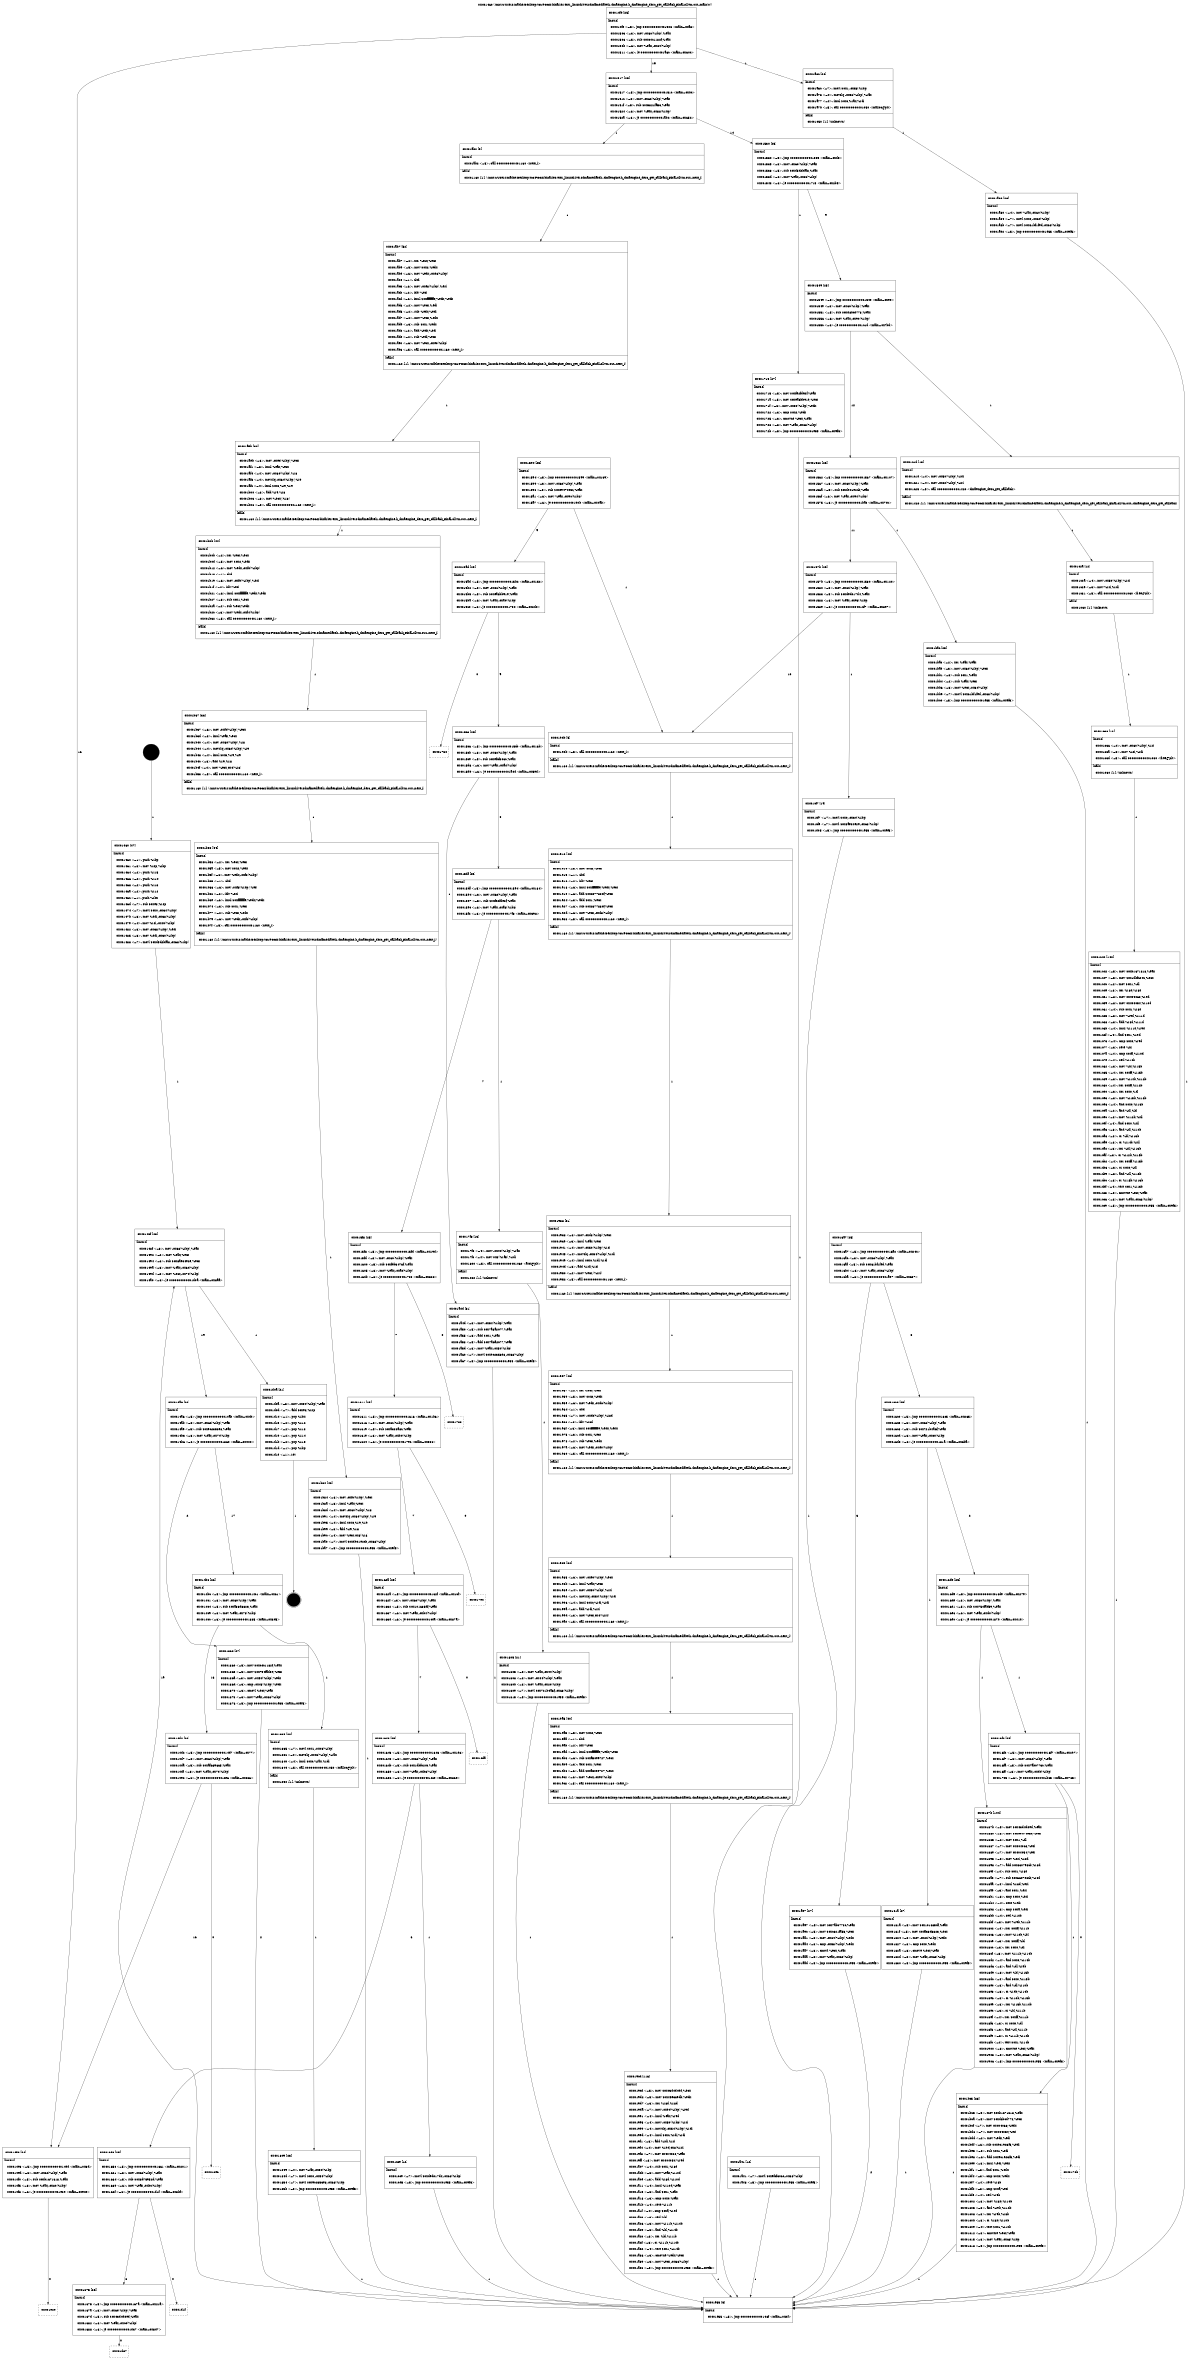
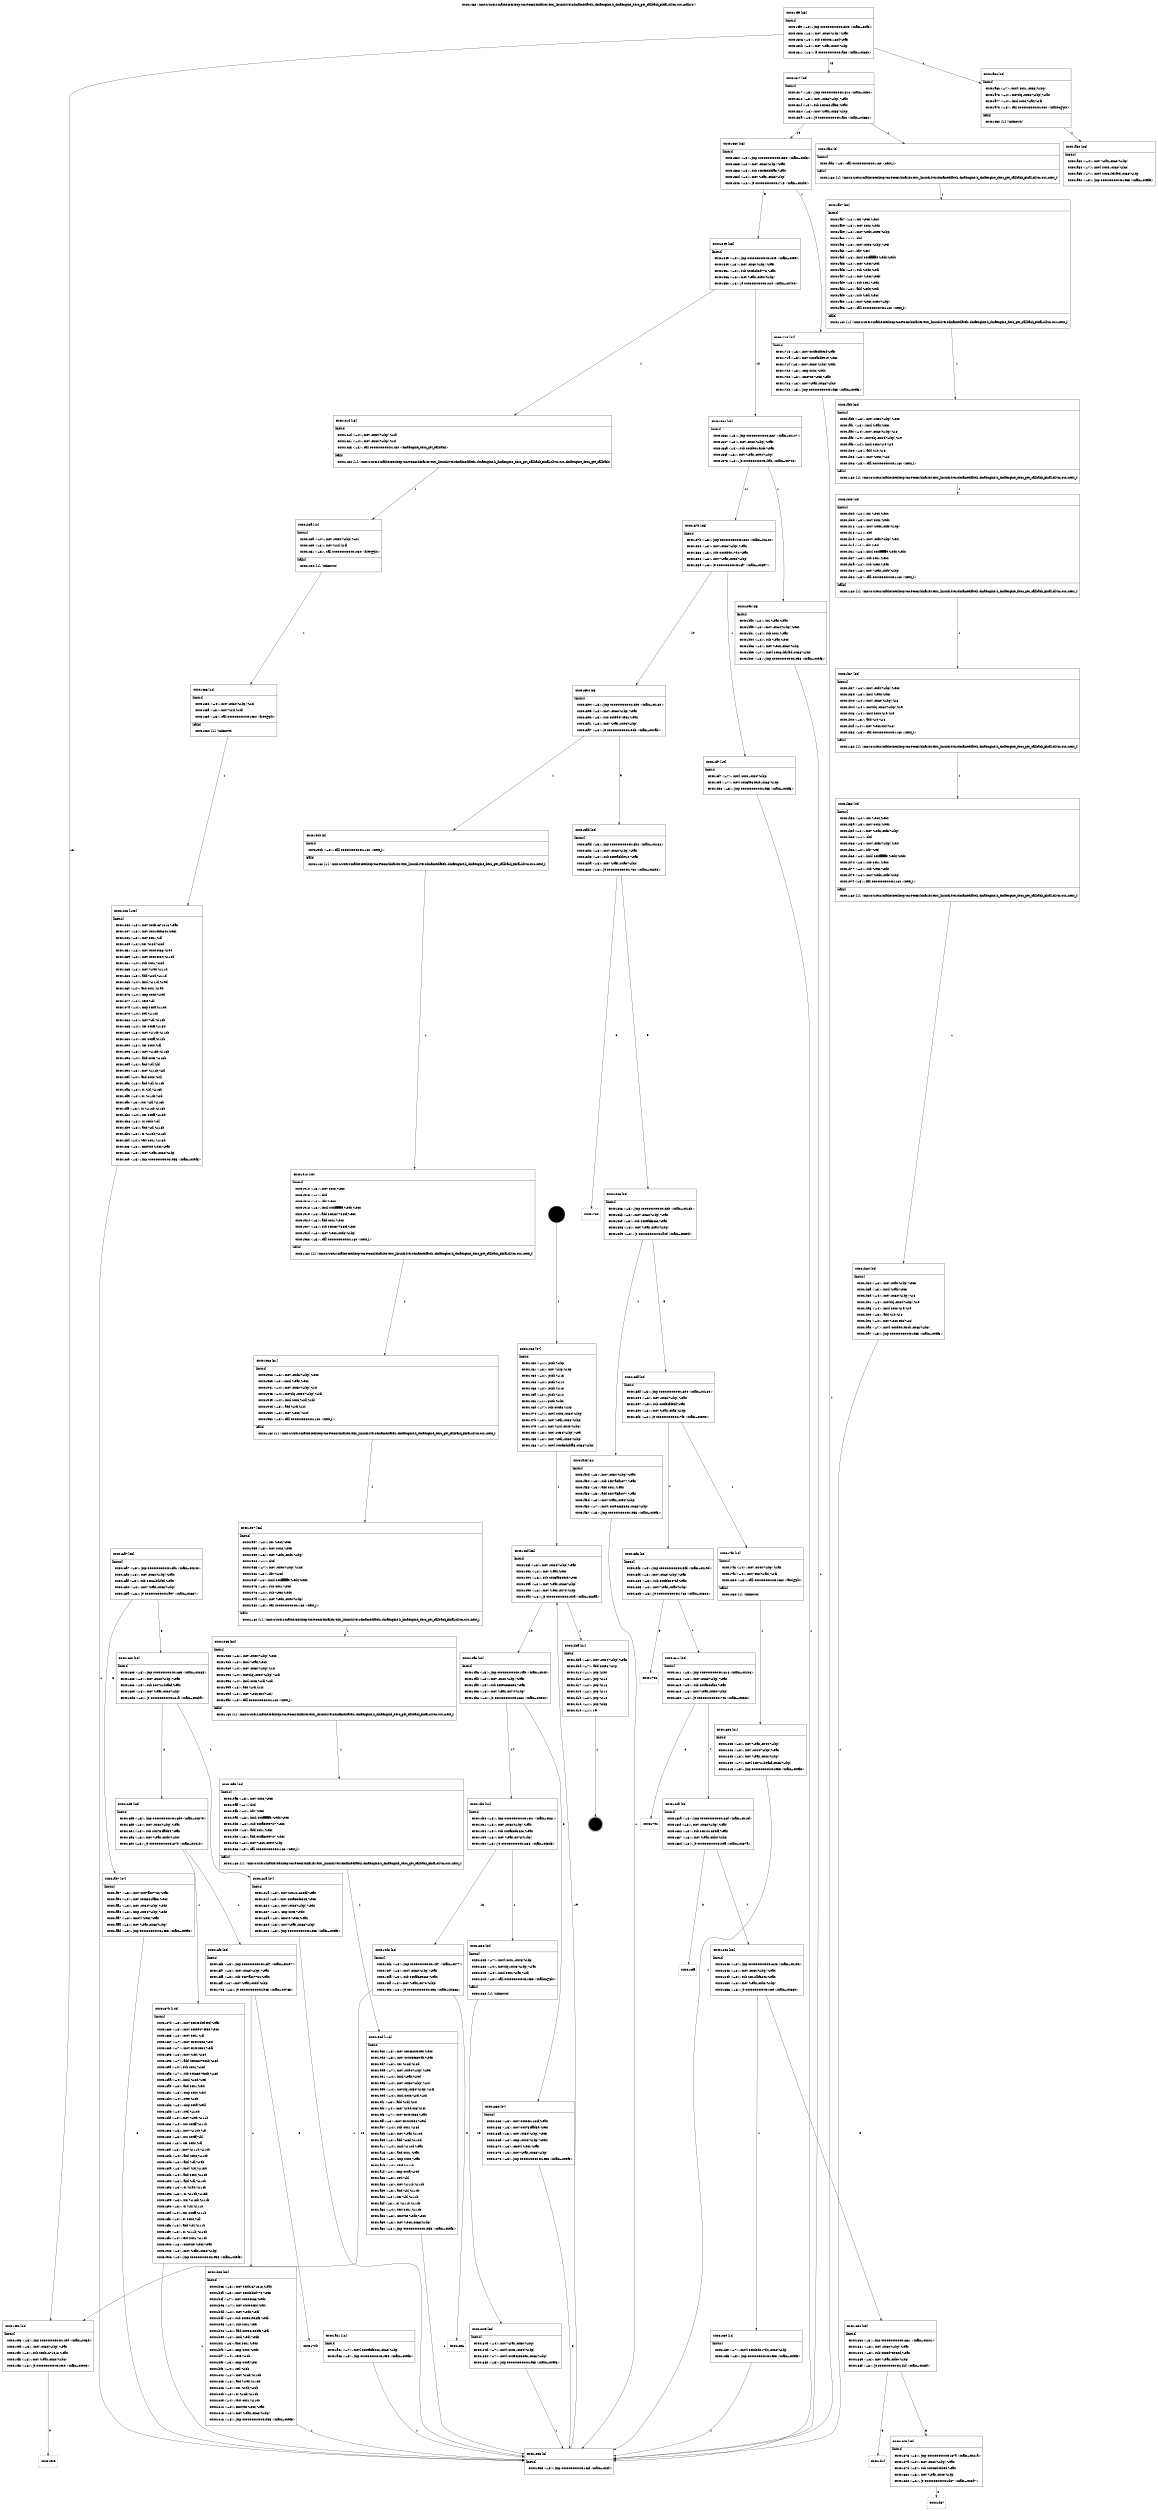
(758, 672) -> (675, 627)
(1185, 1410) -> none
(315, 1937) -> (478, 2133)
